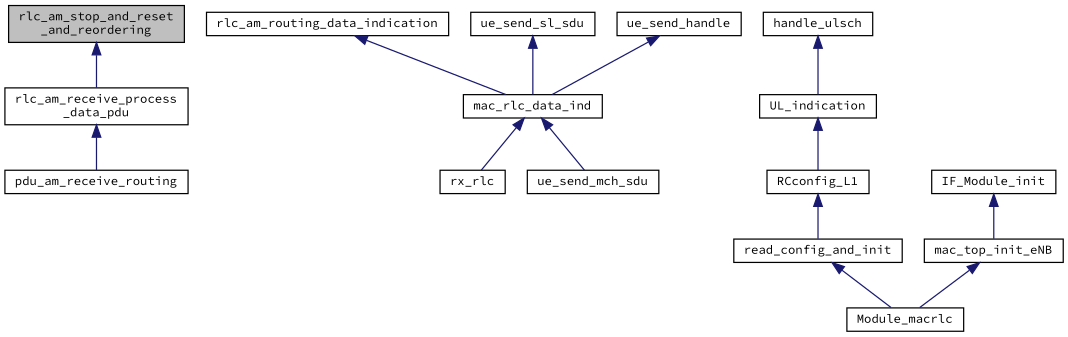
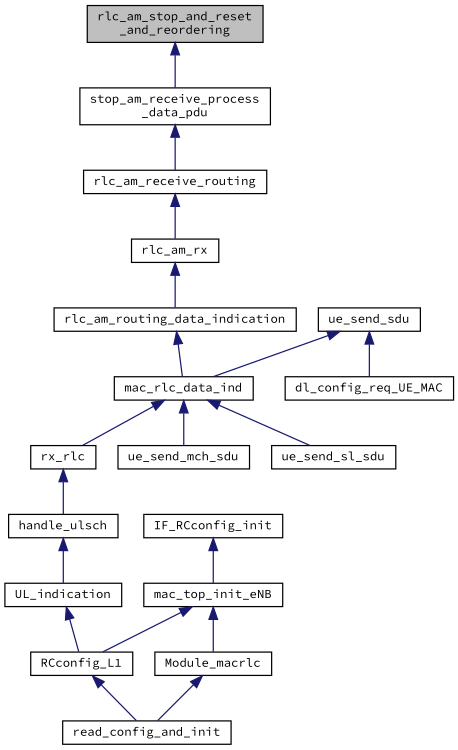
(679, 24) -> (369, 320)
(533, 71) -> (264, 425)
(96, 106) -> (175, 106)
(96, 182) -> (175, 182)
(994, 182) -> (213, 526)
none -> (175, 251)
(867, 289) -> (176, 703)
none -> (369, 388)
none -> (63, 498)
none -> (142, 632)
